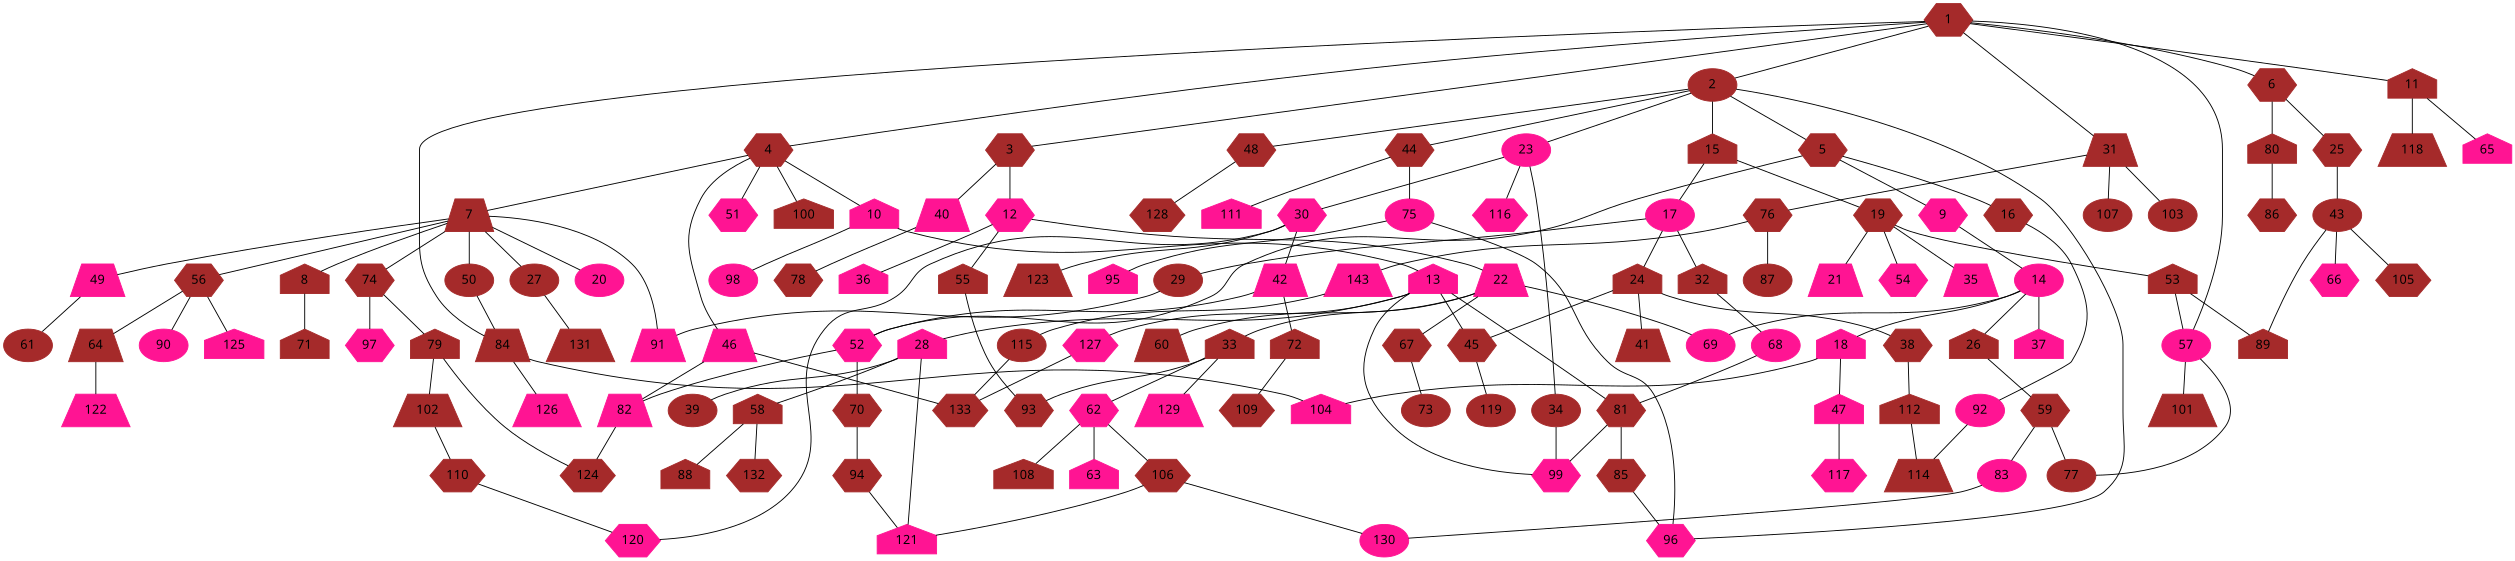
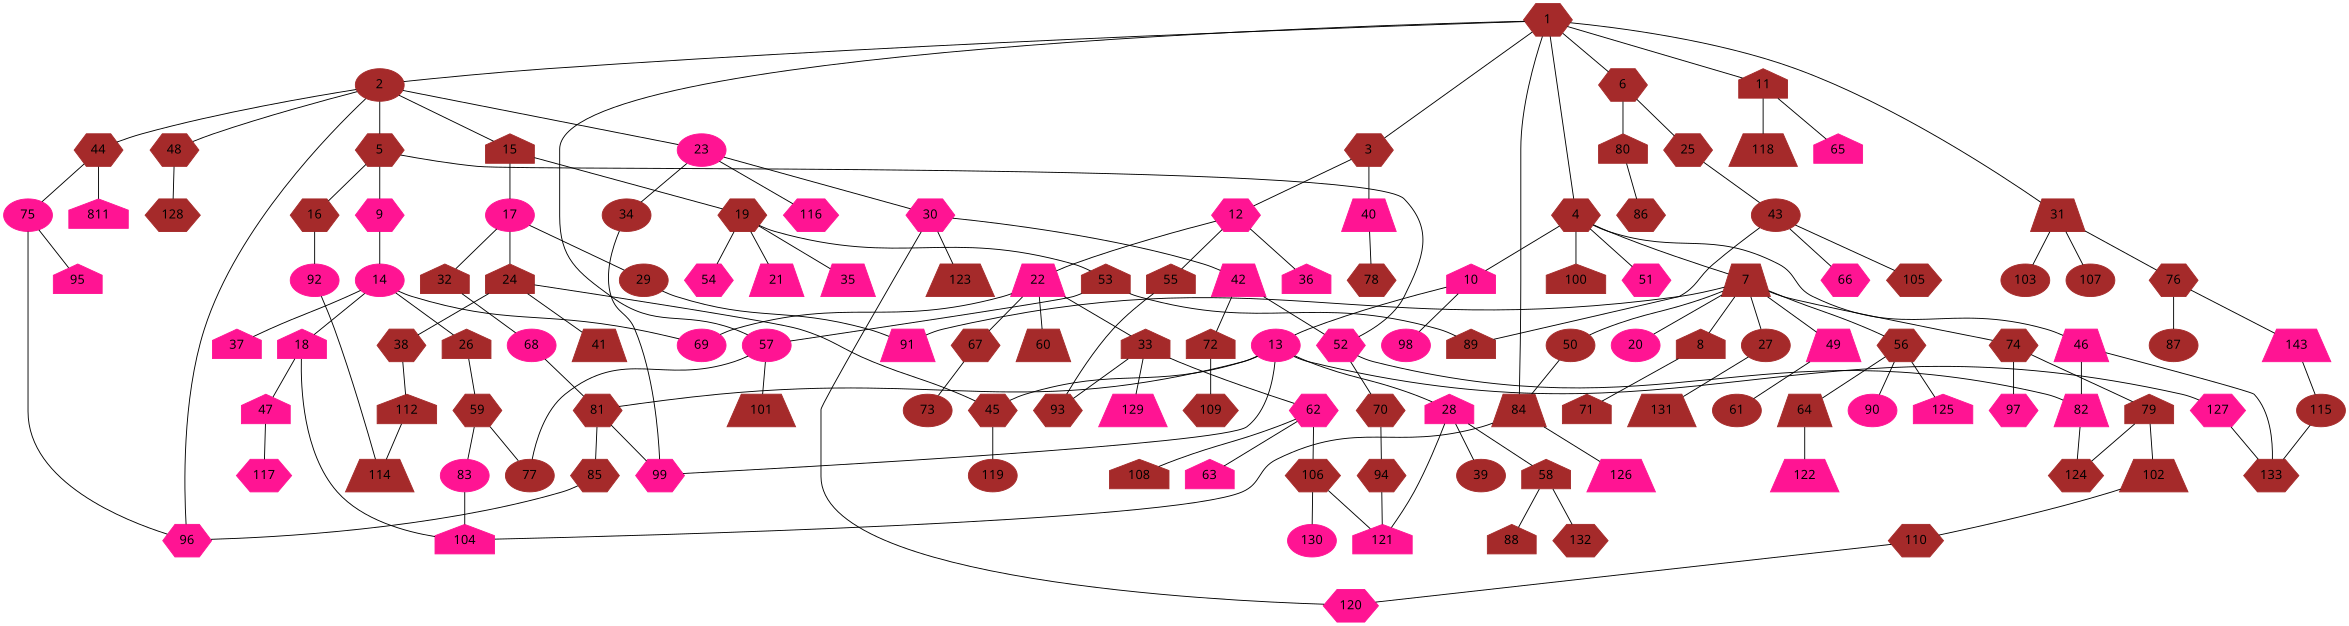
(1231, 215) -> (99, 215)
(1433, 280) -> (1276, 345)
(1696, 518) -> (465, 508)
